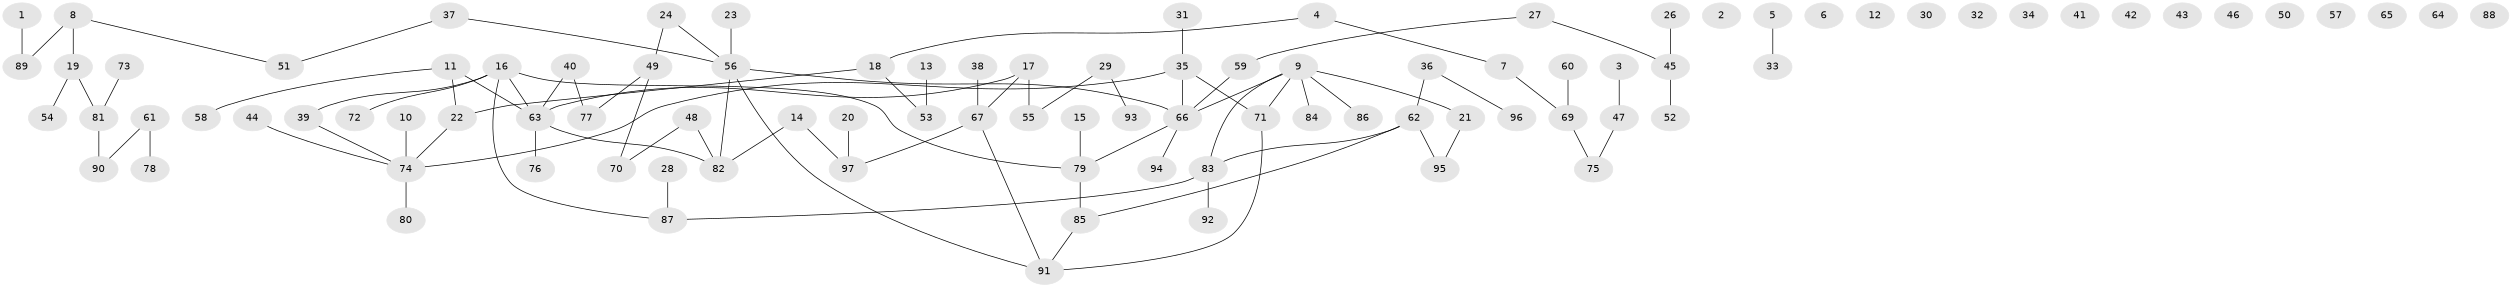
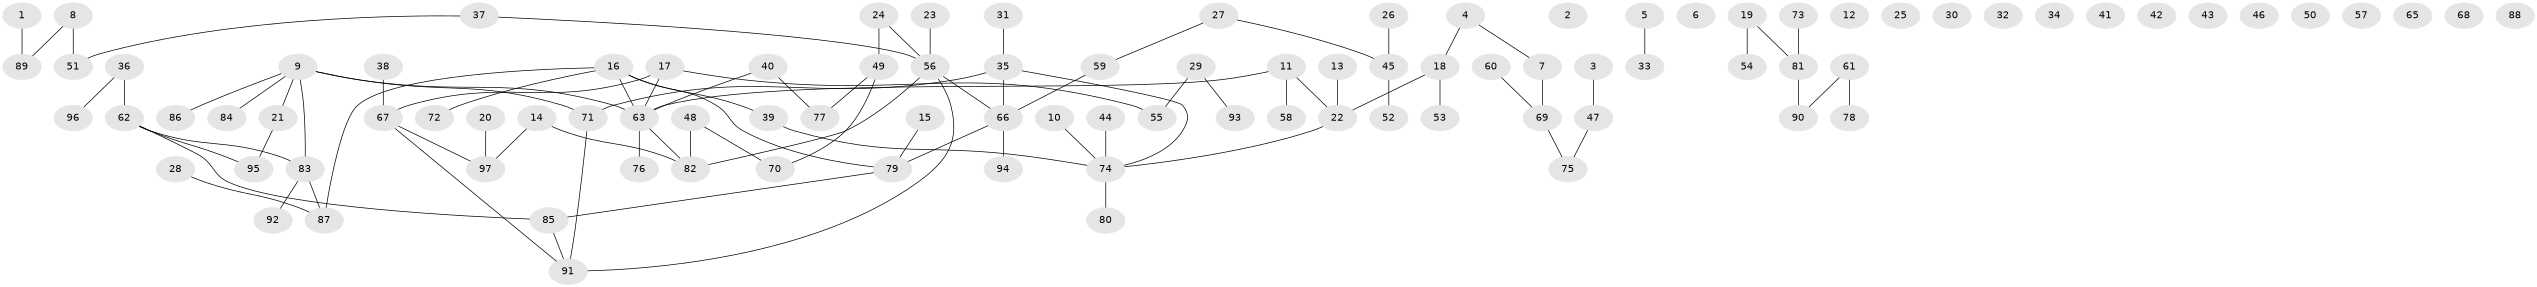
none -> (1901, 16)
(2438, 16) -> (2464, 16)
(73, 41) -> none
(1240, 92) -> (471, 87)
(927, 98) -> (1338, 93)
